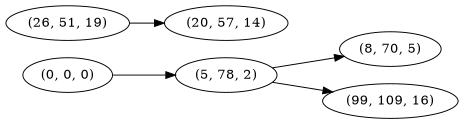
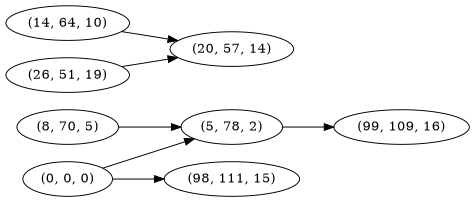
none -> (68, 23)
(303, 63) -> (145, 127)
none -> (232, 179)
